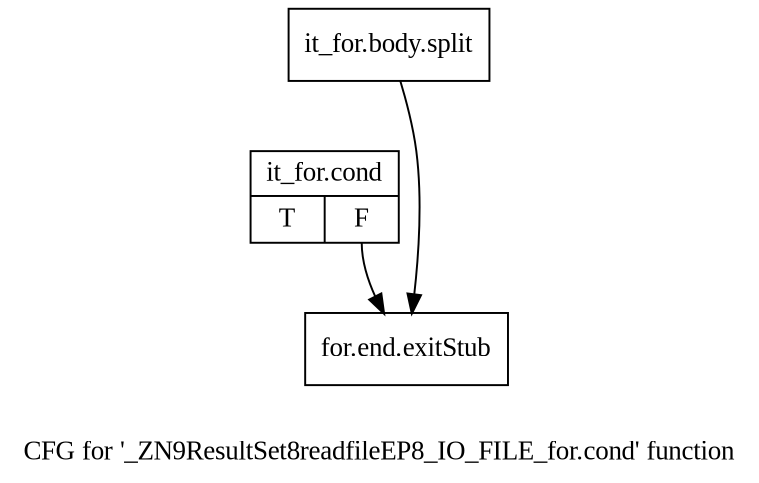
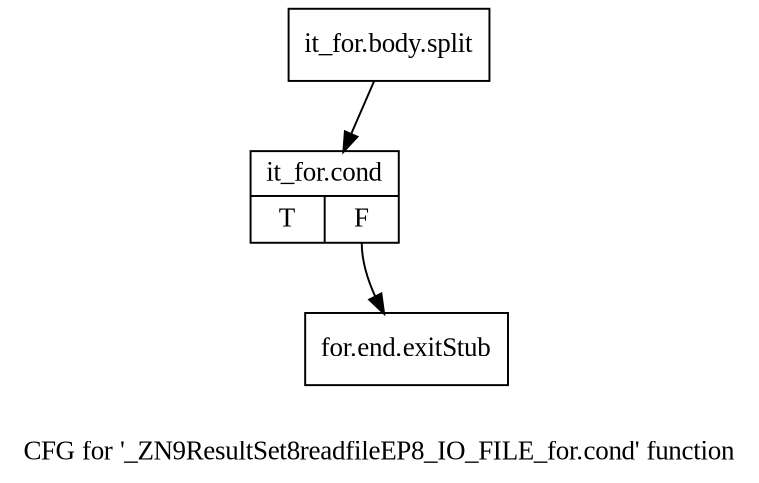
(419, 186) -> (363, 107)
